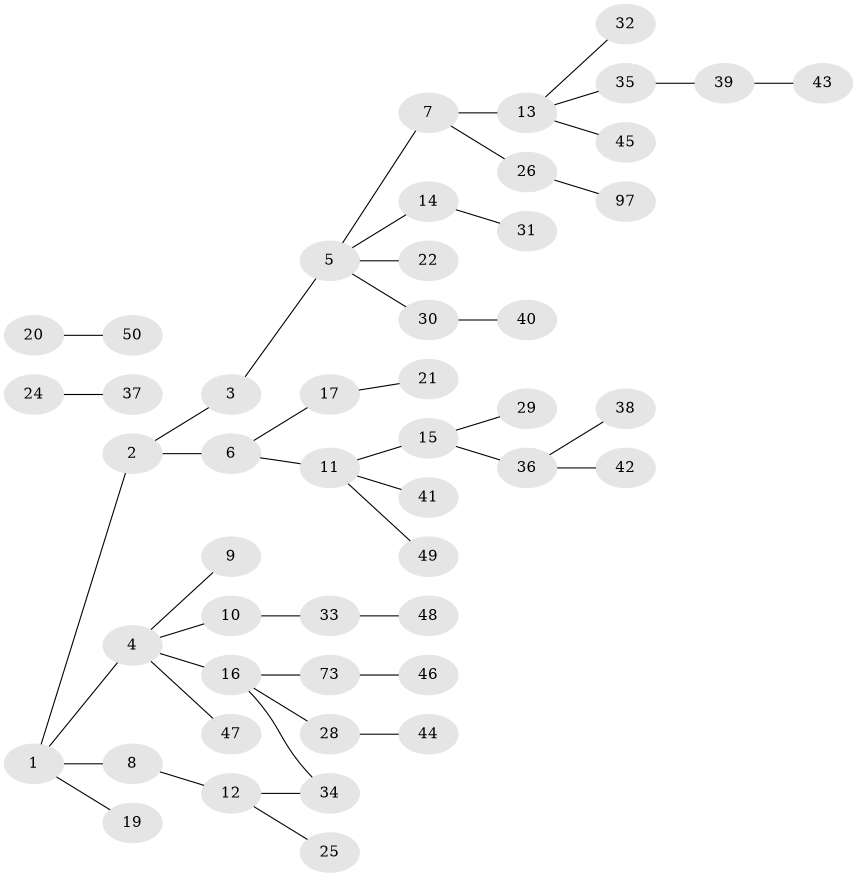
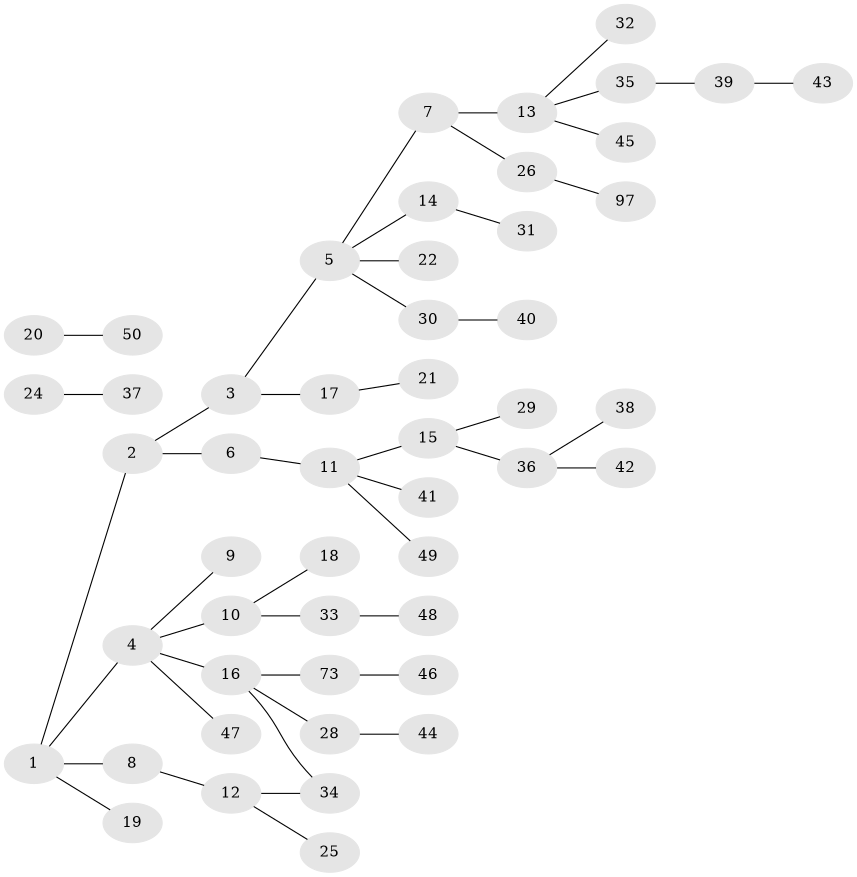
(281, 424) -> (281, 395)
none -> (330, 557)
